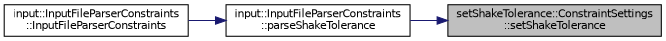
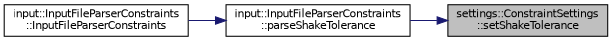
(555, 21) -> (528, 21)
